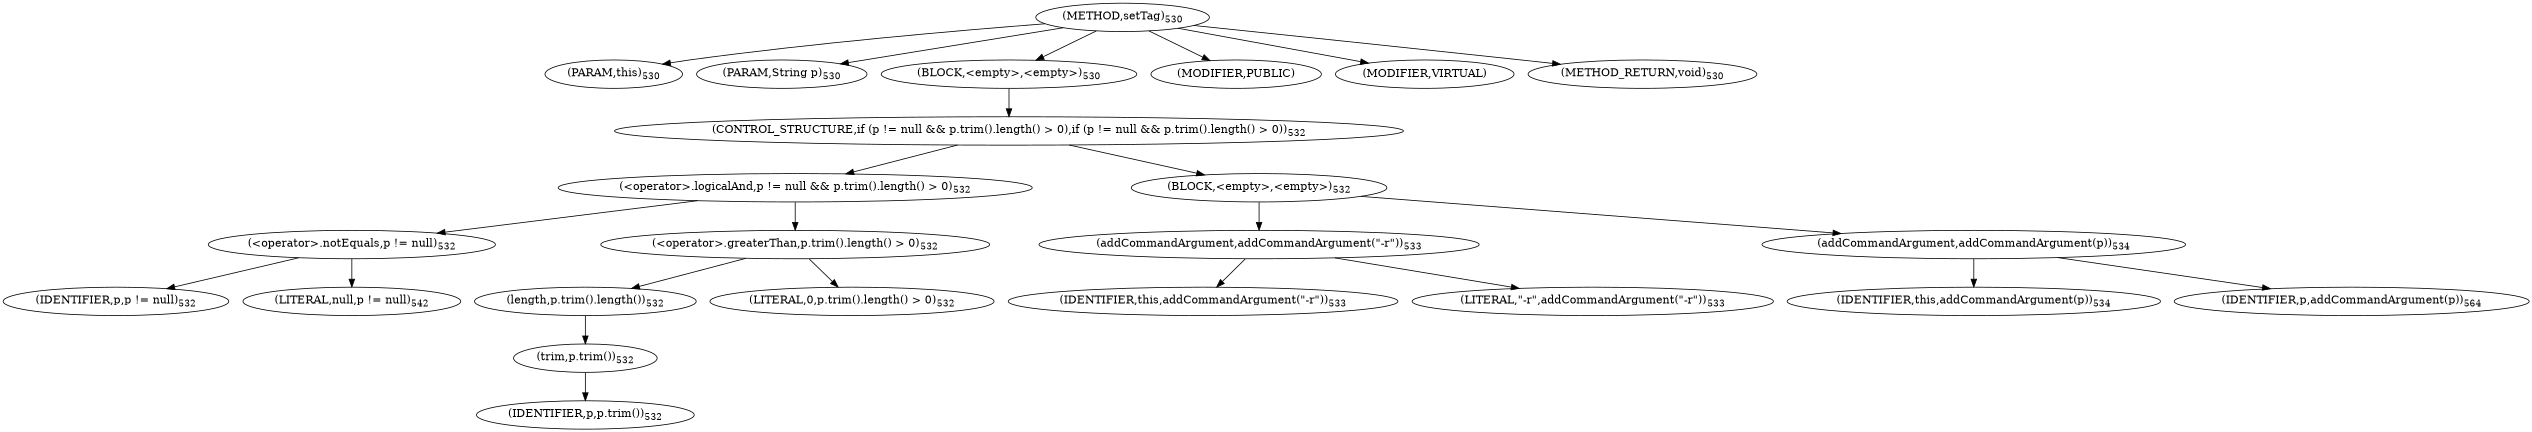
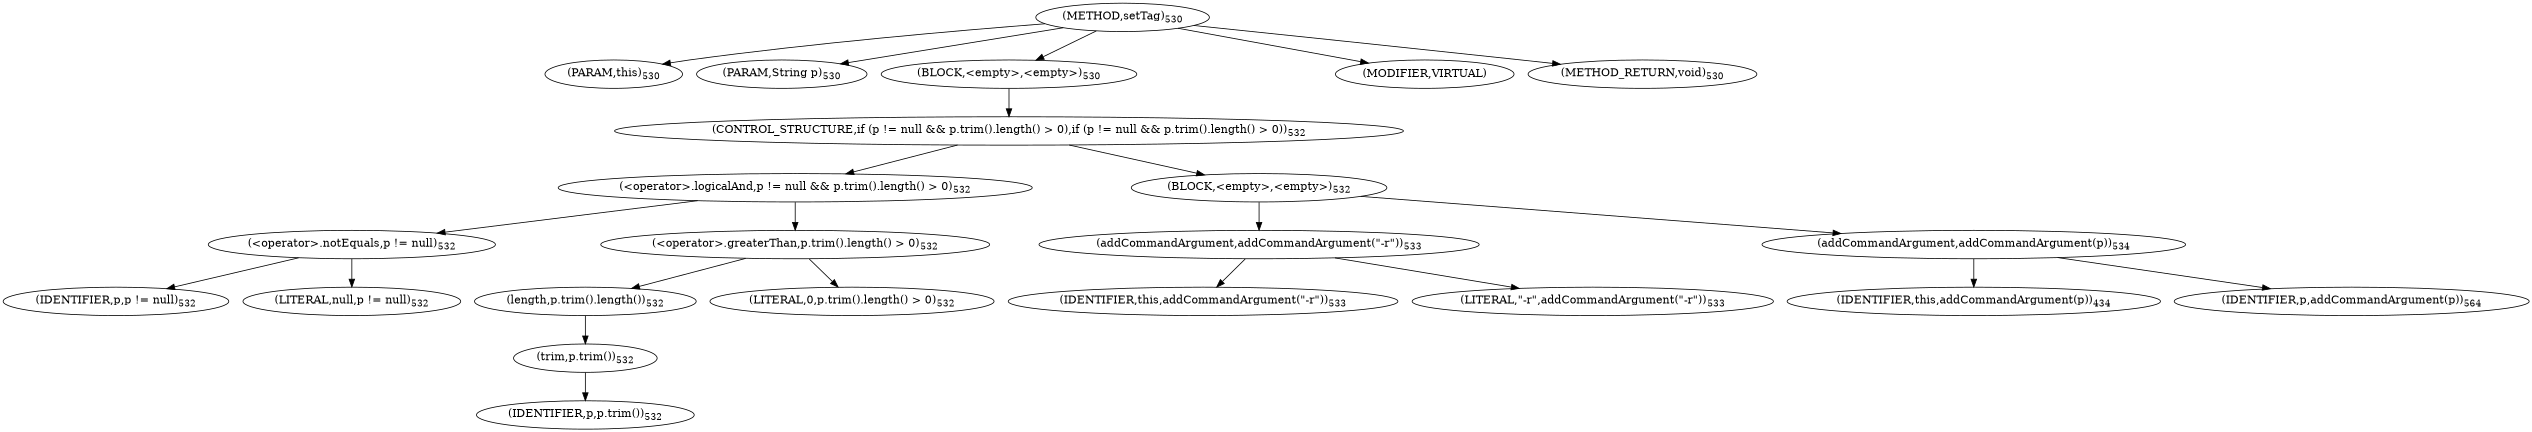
(1236, 74) -> none
(420, 300) -> (420, 300)
(2102, 300) -> (2102, 300)
